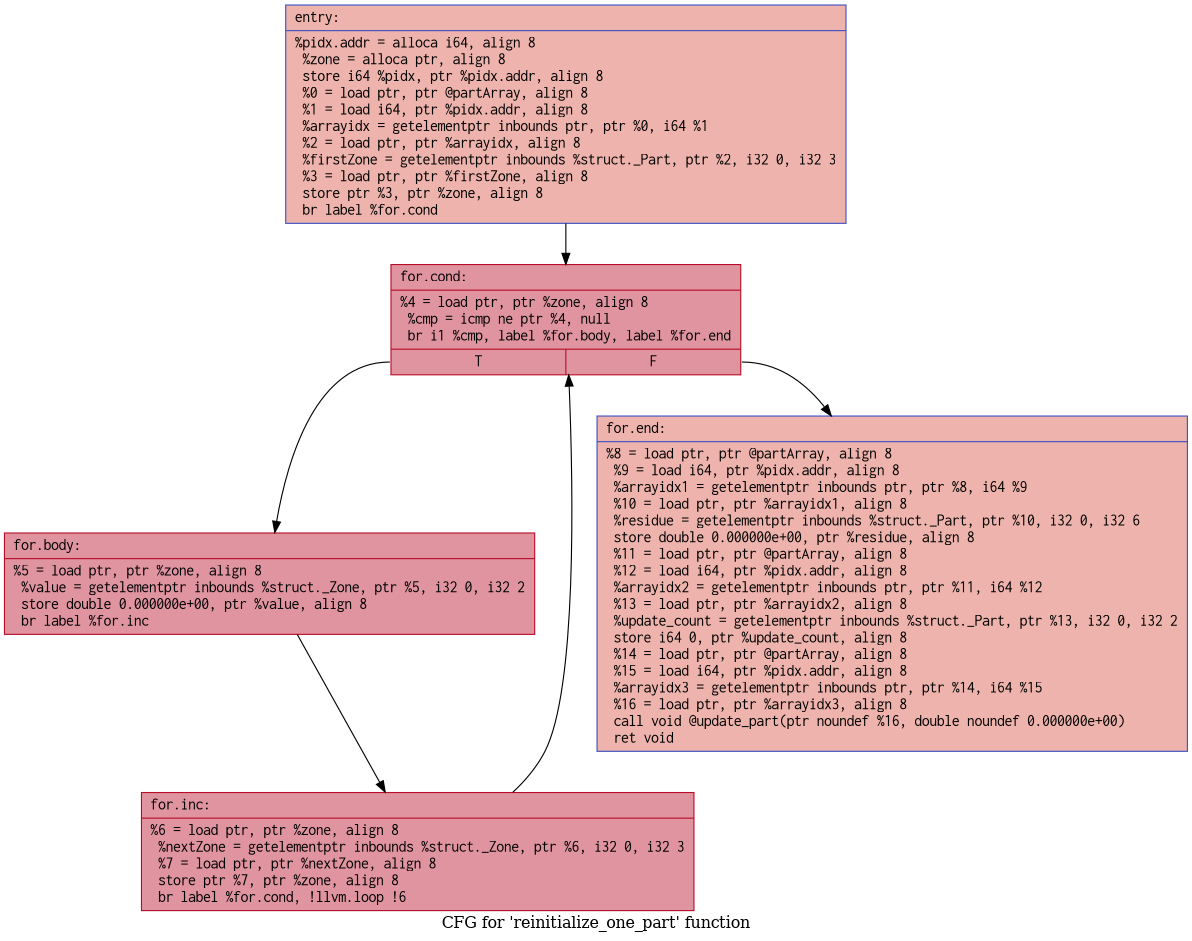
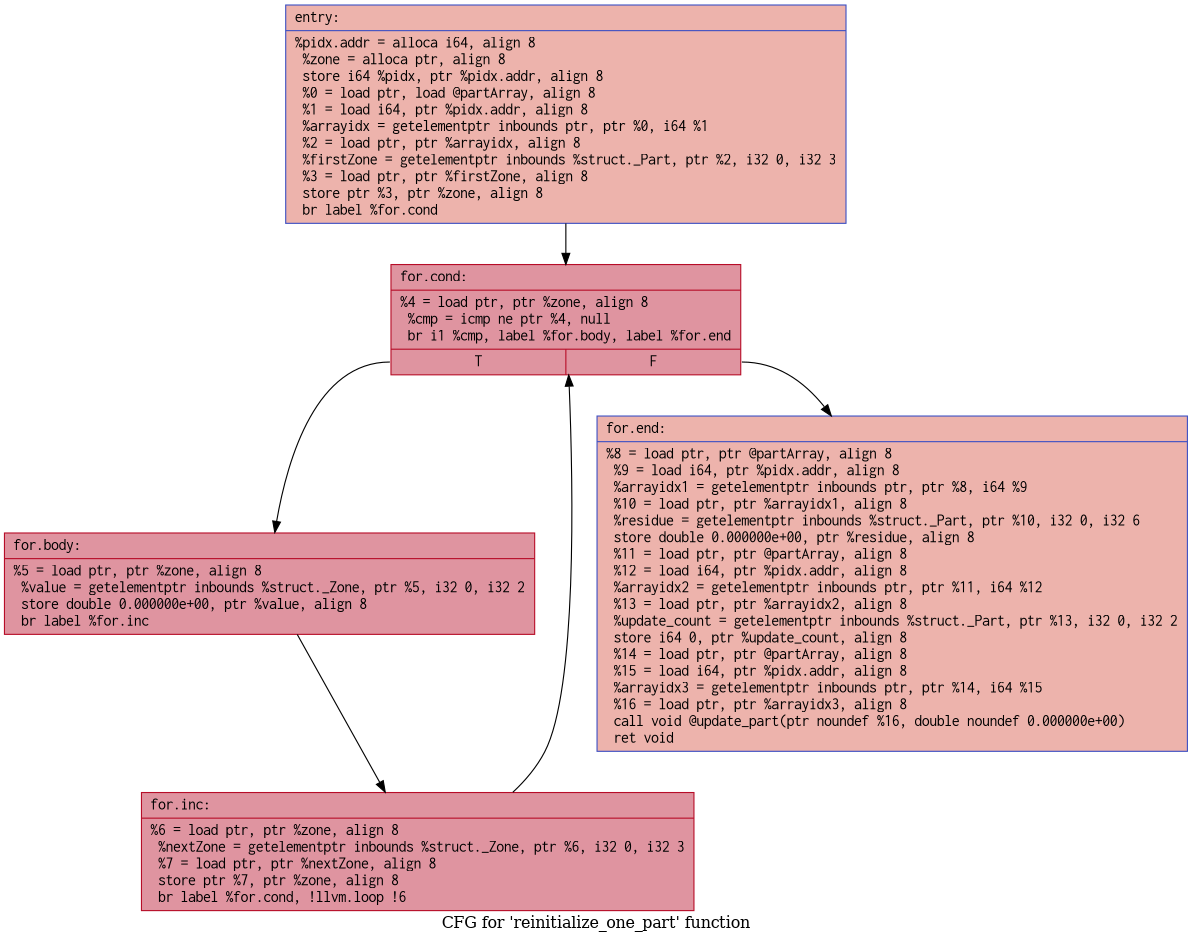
(442, 93) -> (446, 93)
